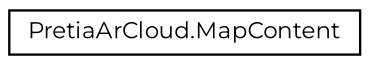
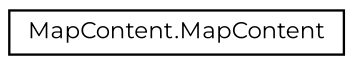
(185, 33) -> (177, 33)
